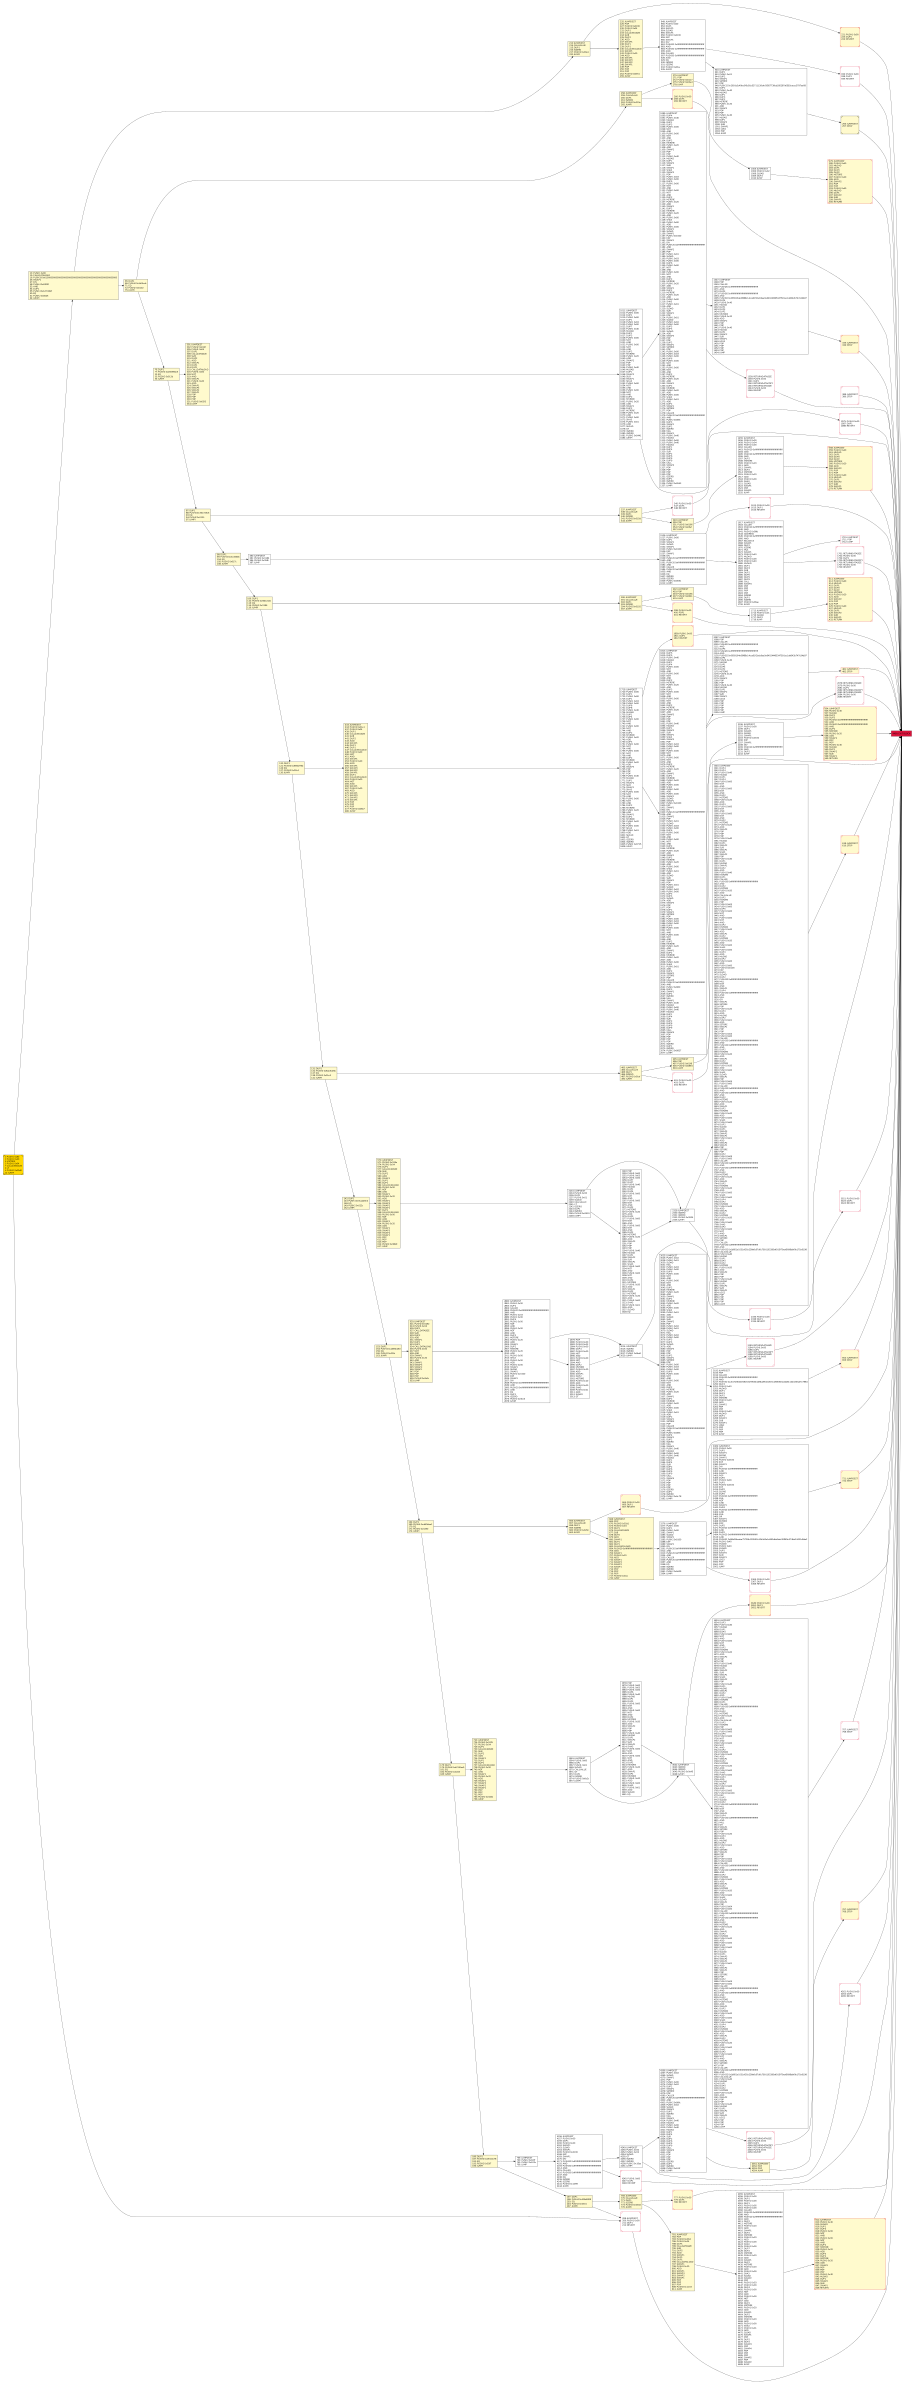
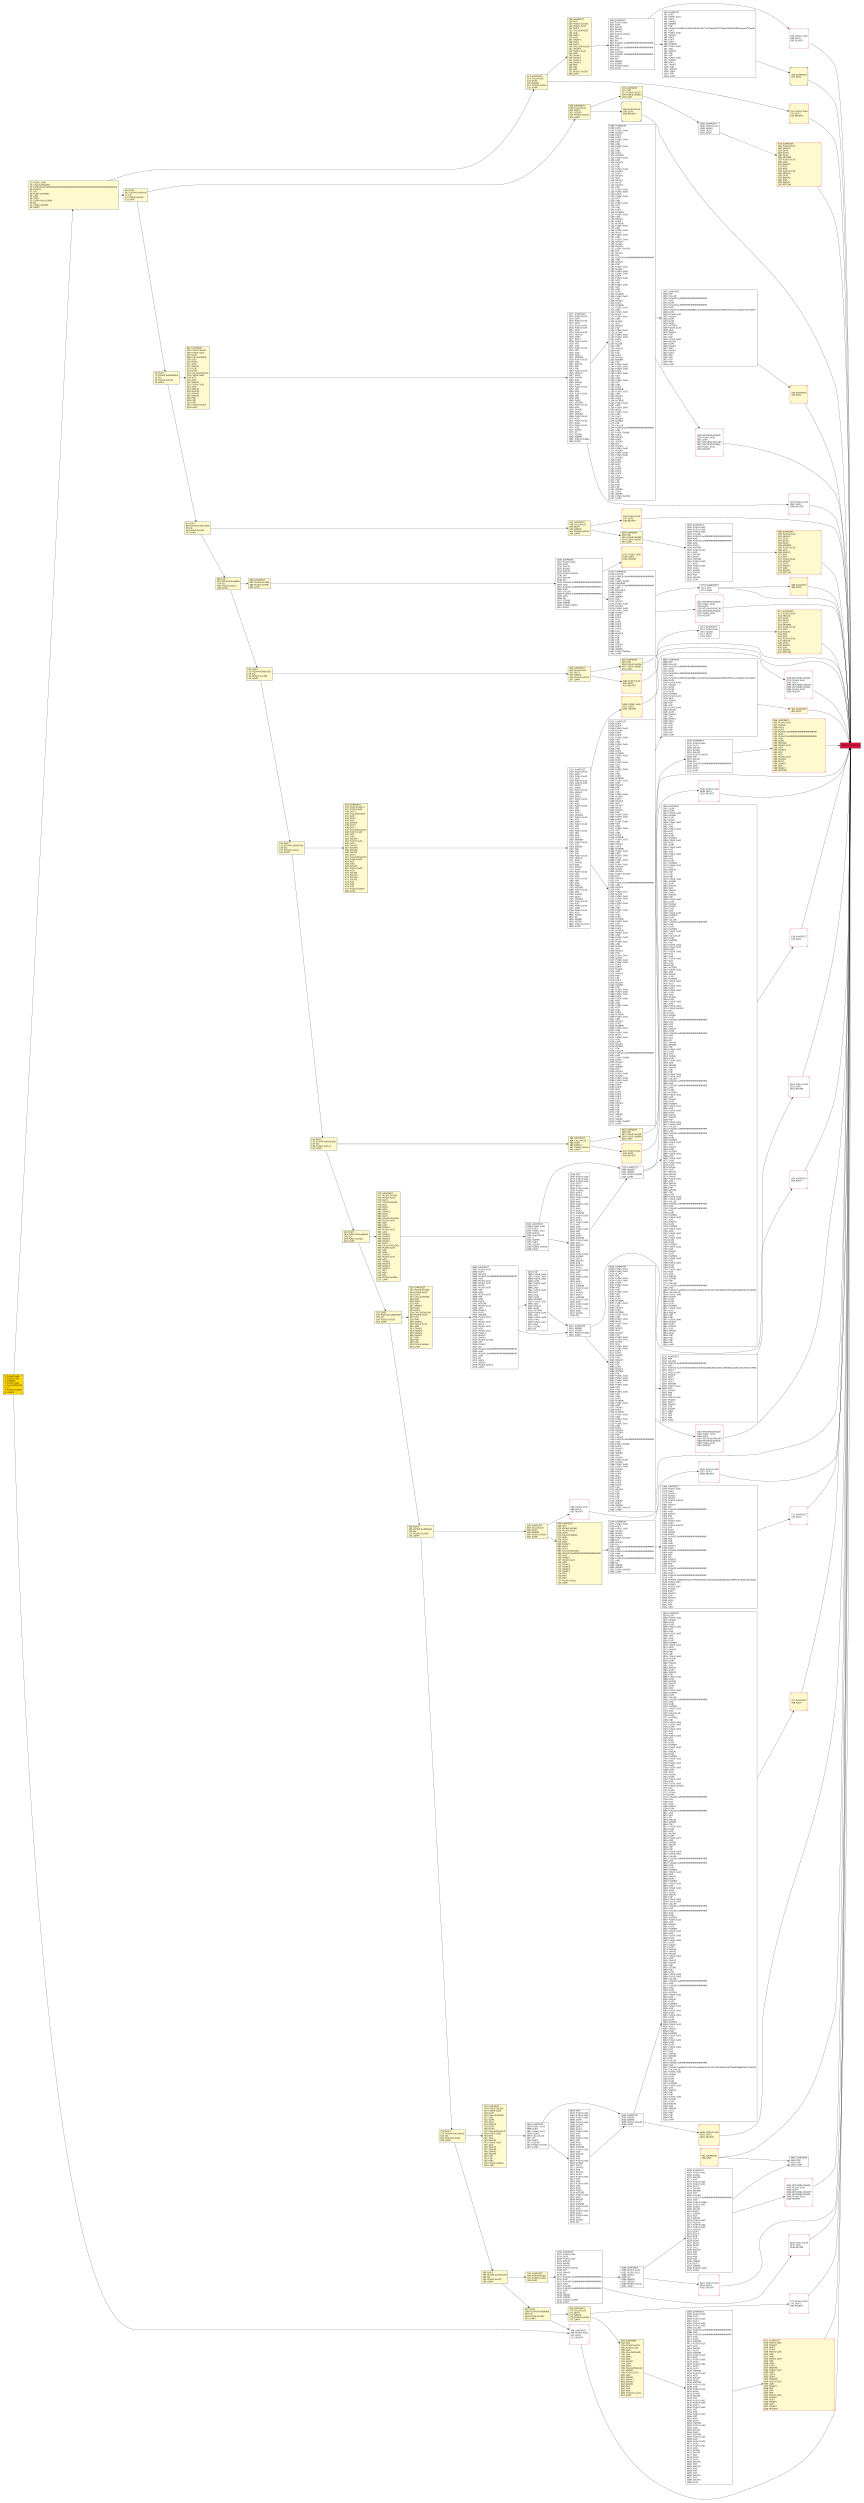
(683, 99) -> (632, 112)
(850, 395) -> (799, 586)
(683, 506) -> (632, 519)
(760, 508) -> (632, 557)
(850, 540) -> (709, 588)
(259, 559) -> (259, 584)
(894, 570) -> (836, 607)
none -> (754, 587)
(850, 844) -> (799, 938)
(683, 1083) -> (632, 1153)
(850, 1359) -> (799, 1180)
(850, 1480) -> (799, 1516)
(631, 1505) -> (579, 1509)
(850, 1731) -> (799, 1702)
(813, 2109) -> (753, 2159)
(526, 2161) -> (537, 2277)
(760, 2167) -> (799, 2161)
(683, 2200) -> (799, 2304)
